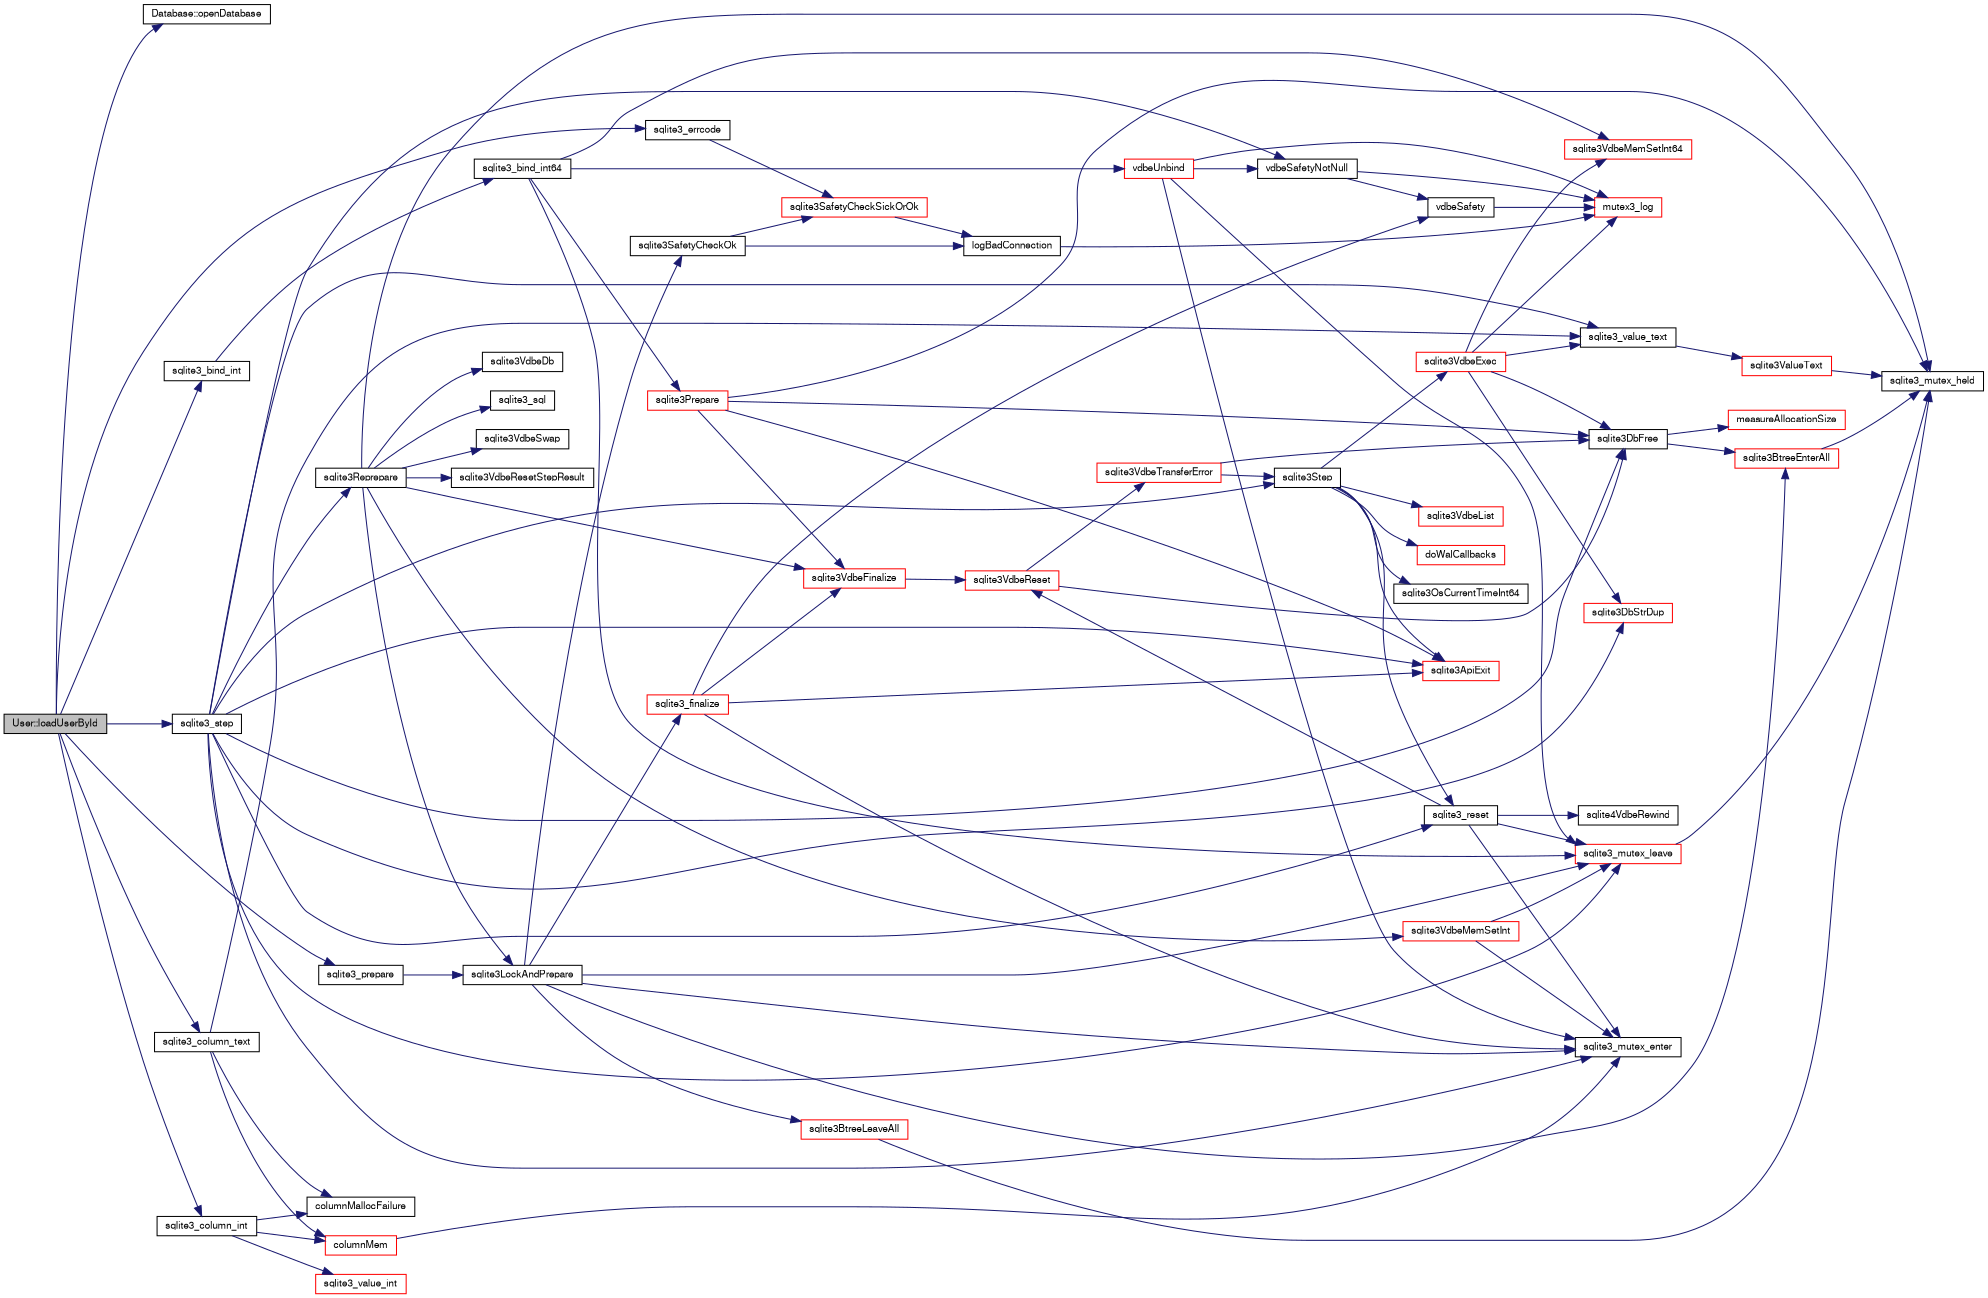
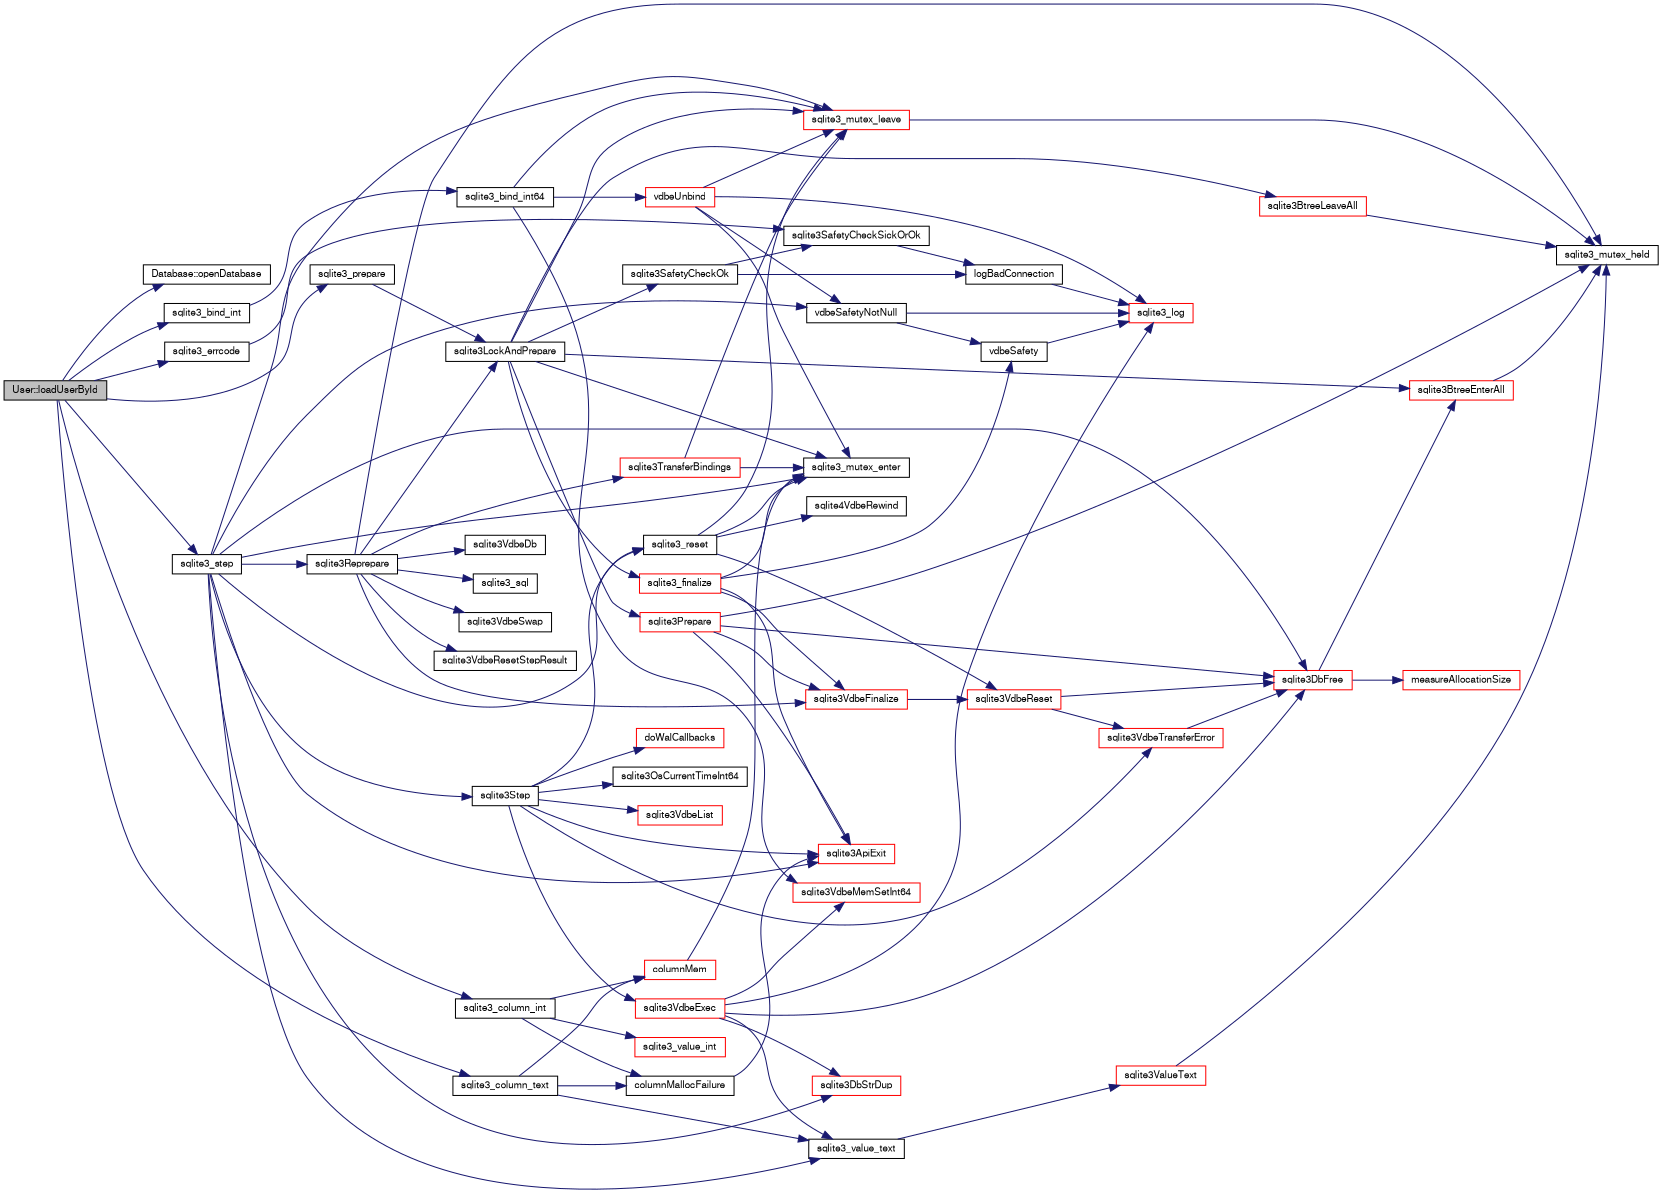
(855, 207) -> (857, 236)
(1628, 207) -> (1161, 313)
(599, 275) -> (558, 479)
(1628, 439) -> (1313, 680)
(1246, 476) -> (847, 924)
(1461, 931) -> (680, 468)
none -> (764, 964)
